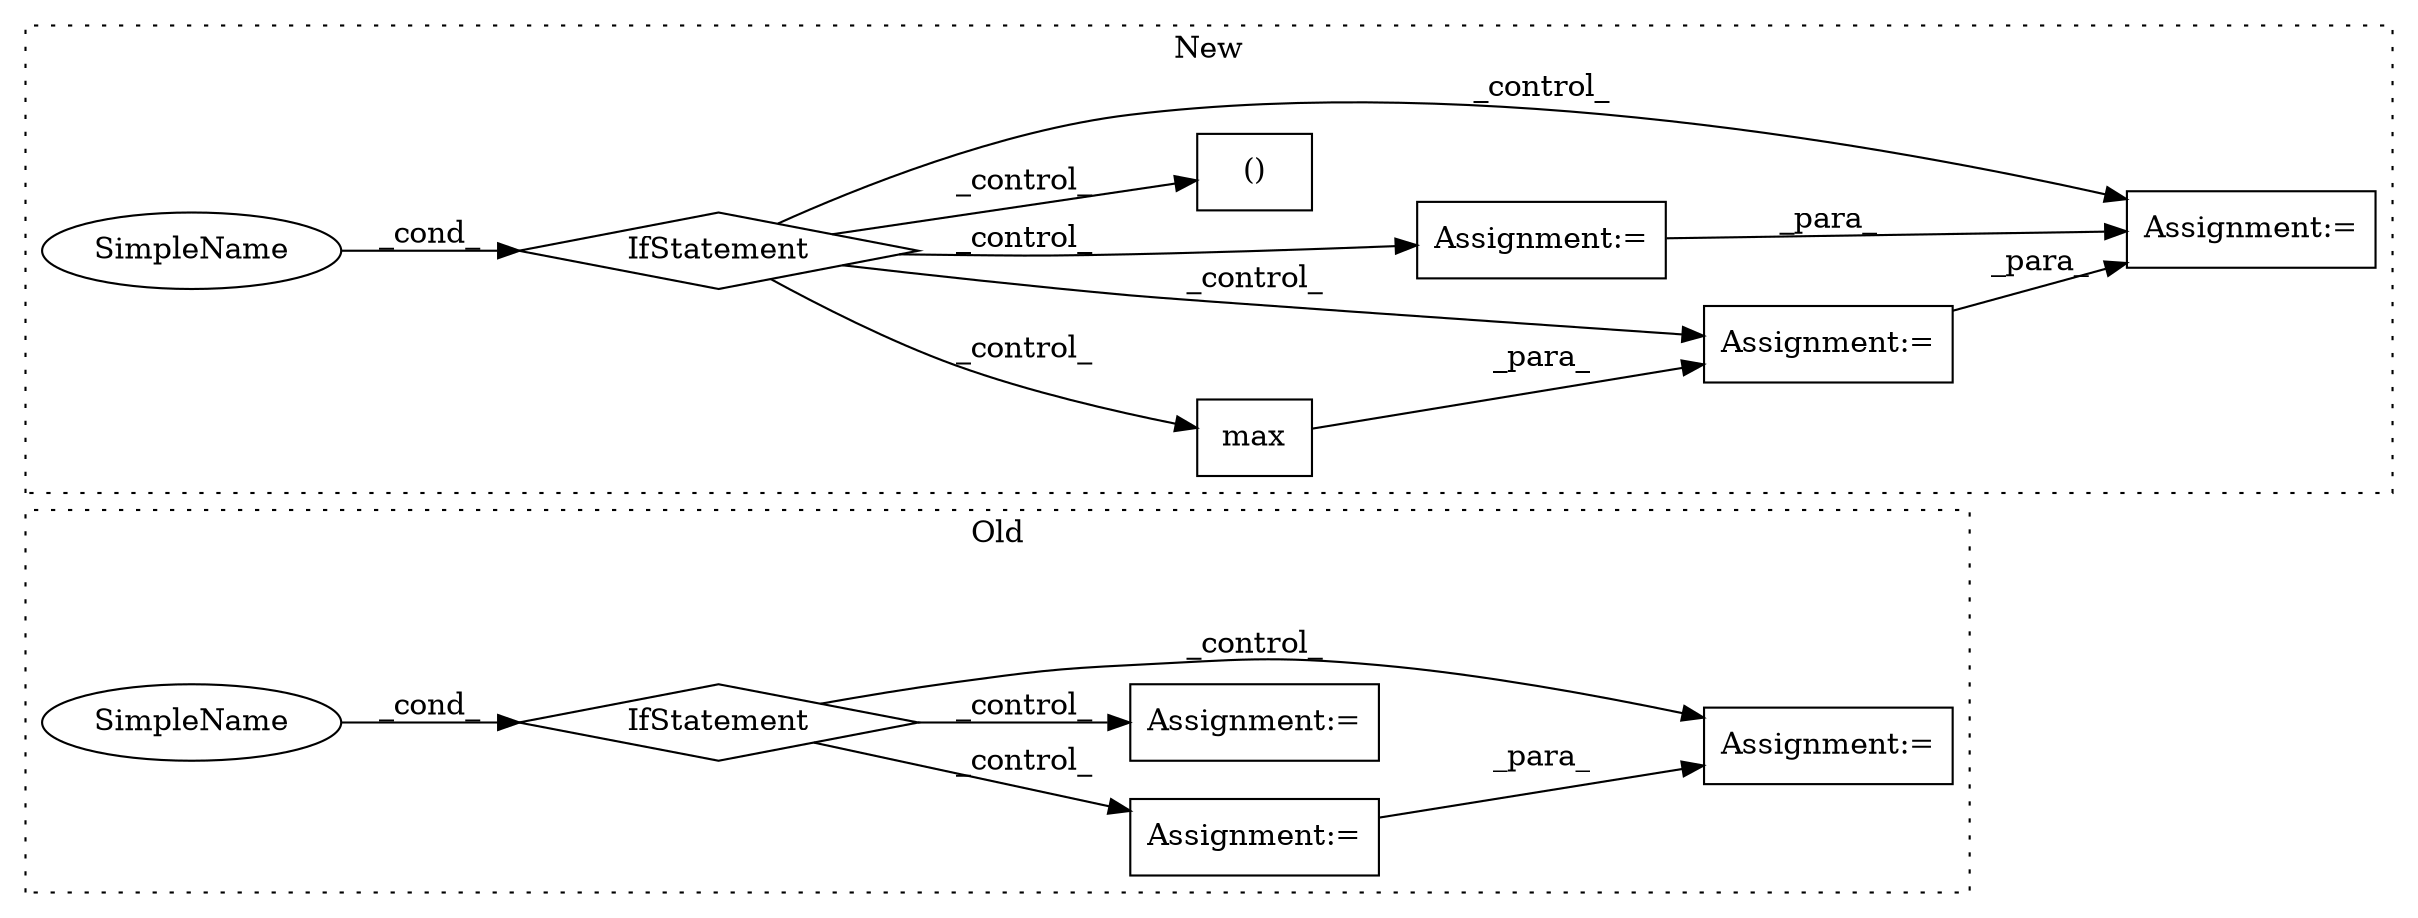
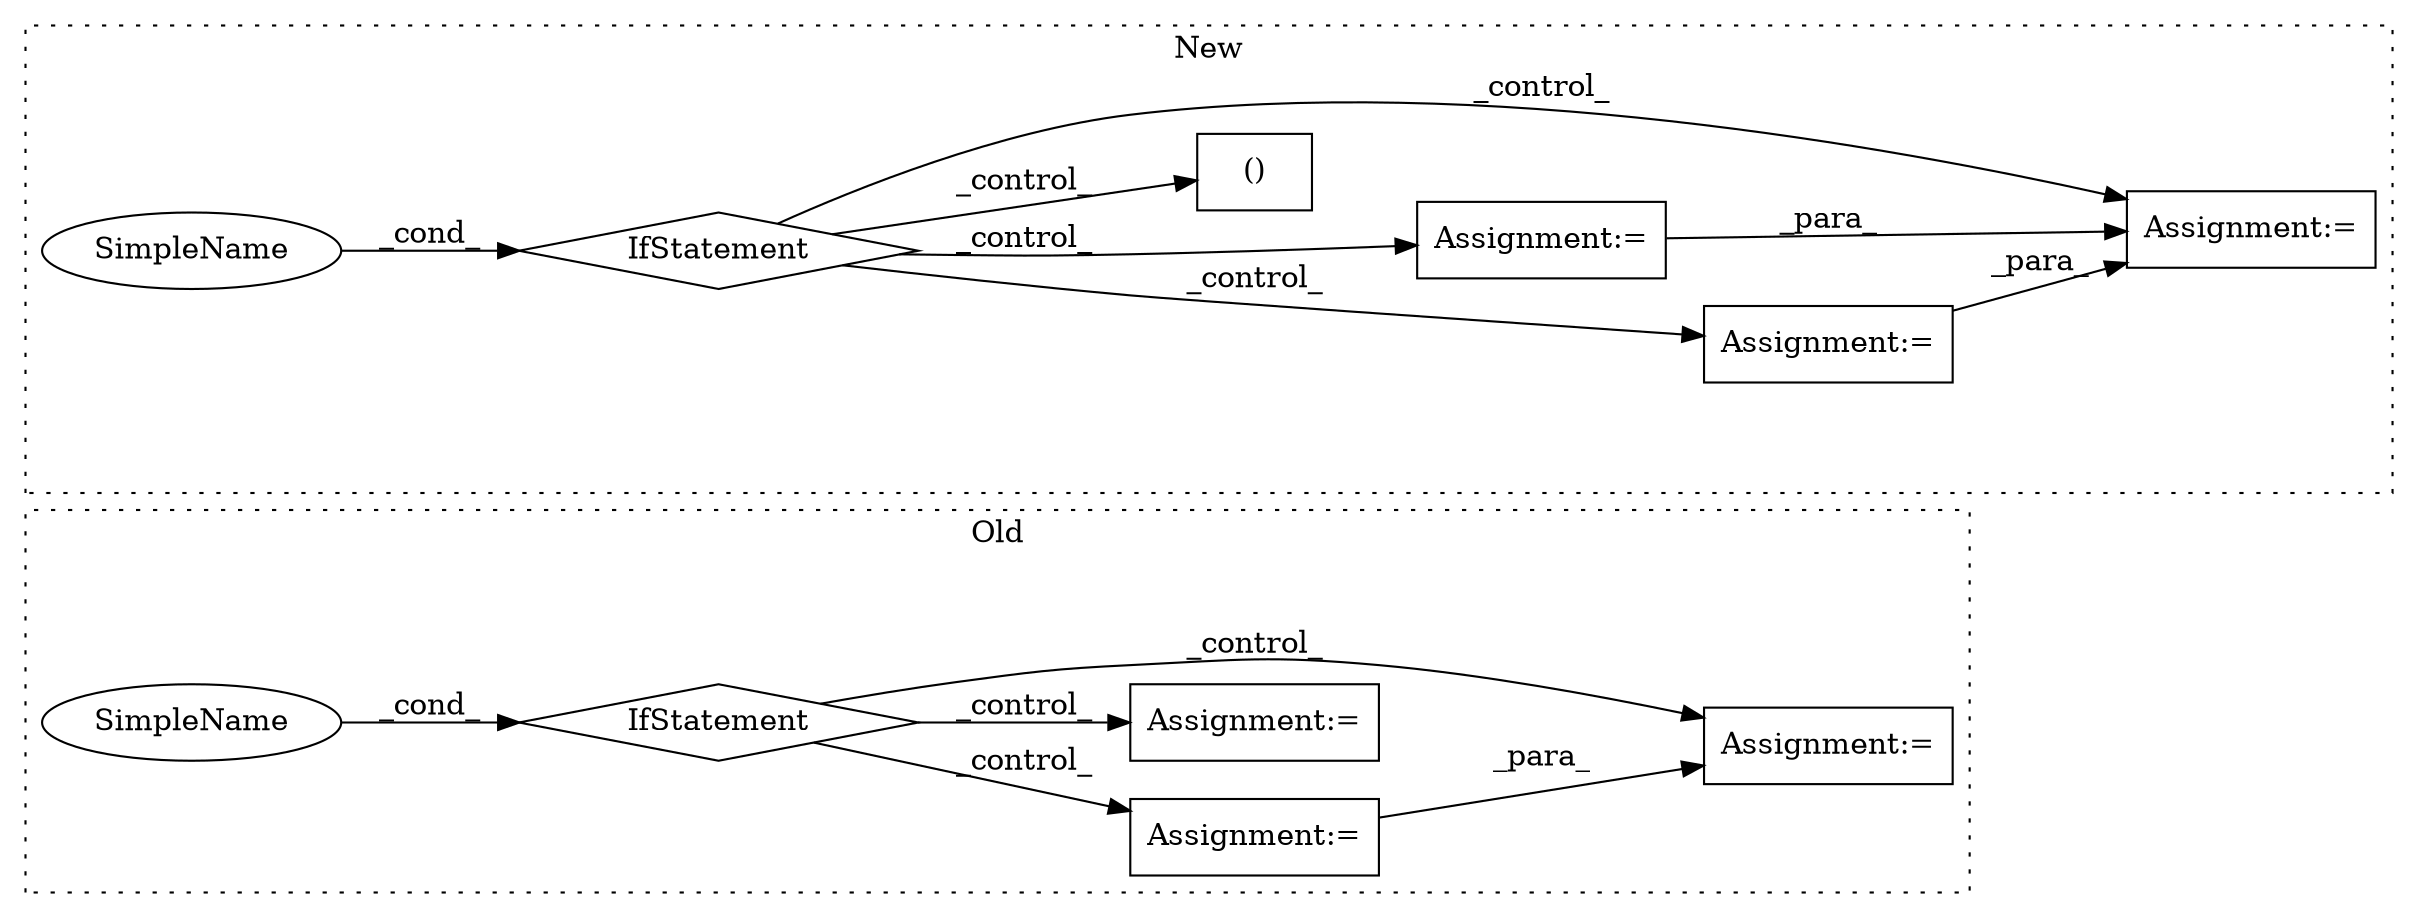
(1255, 438) -> none
